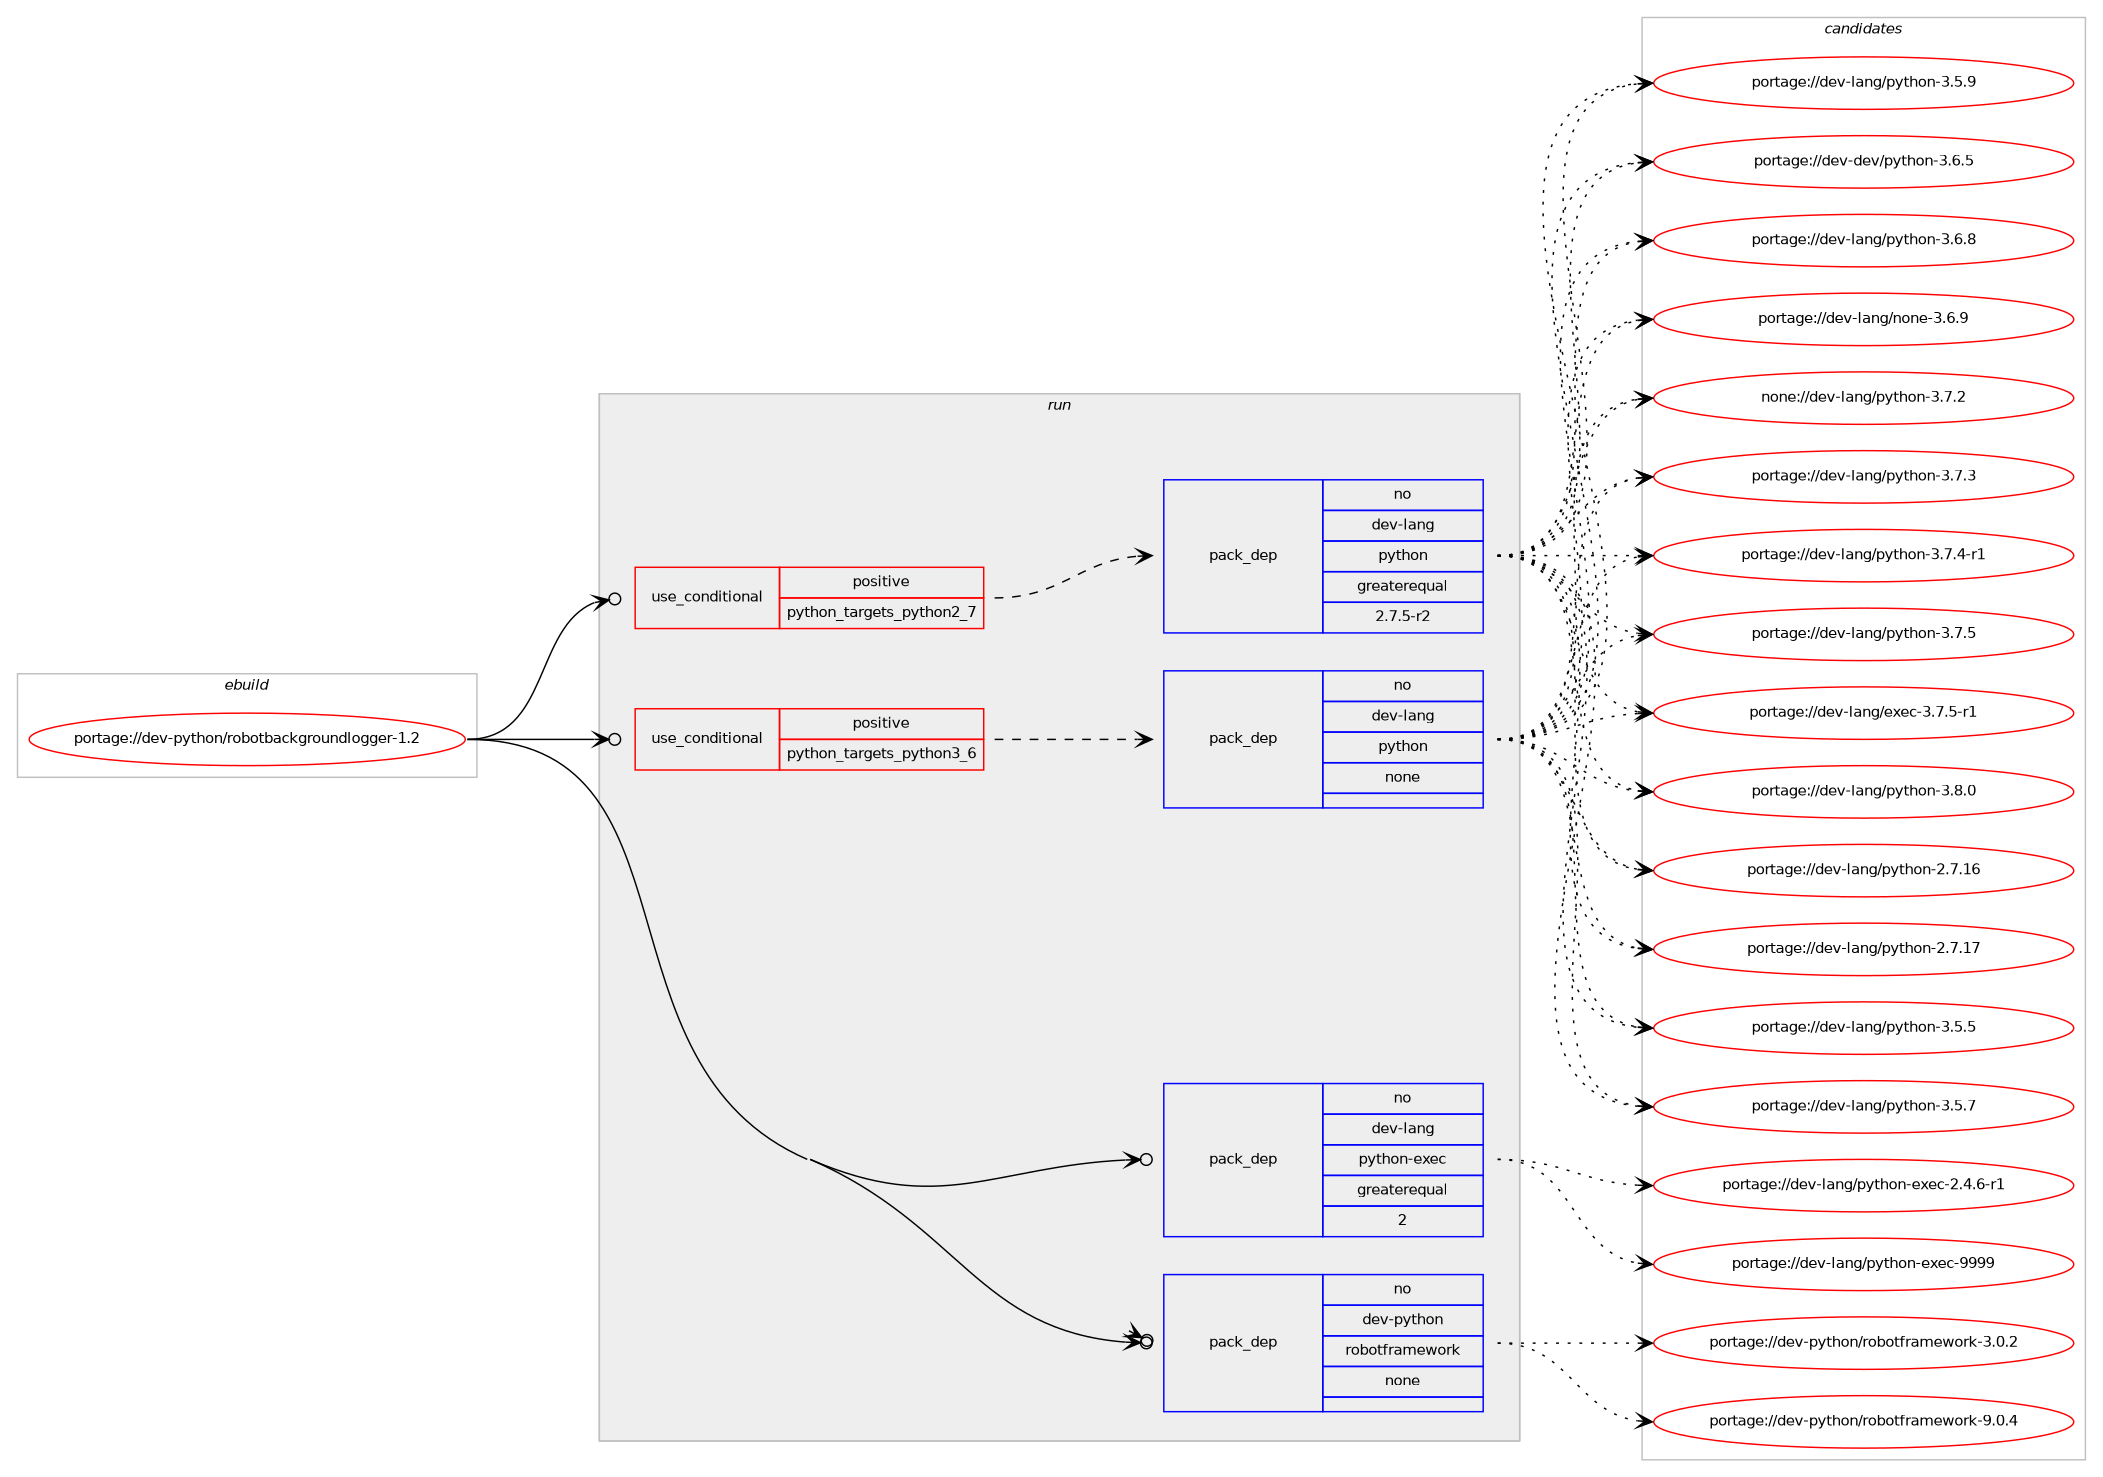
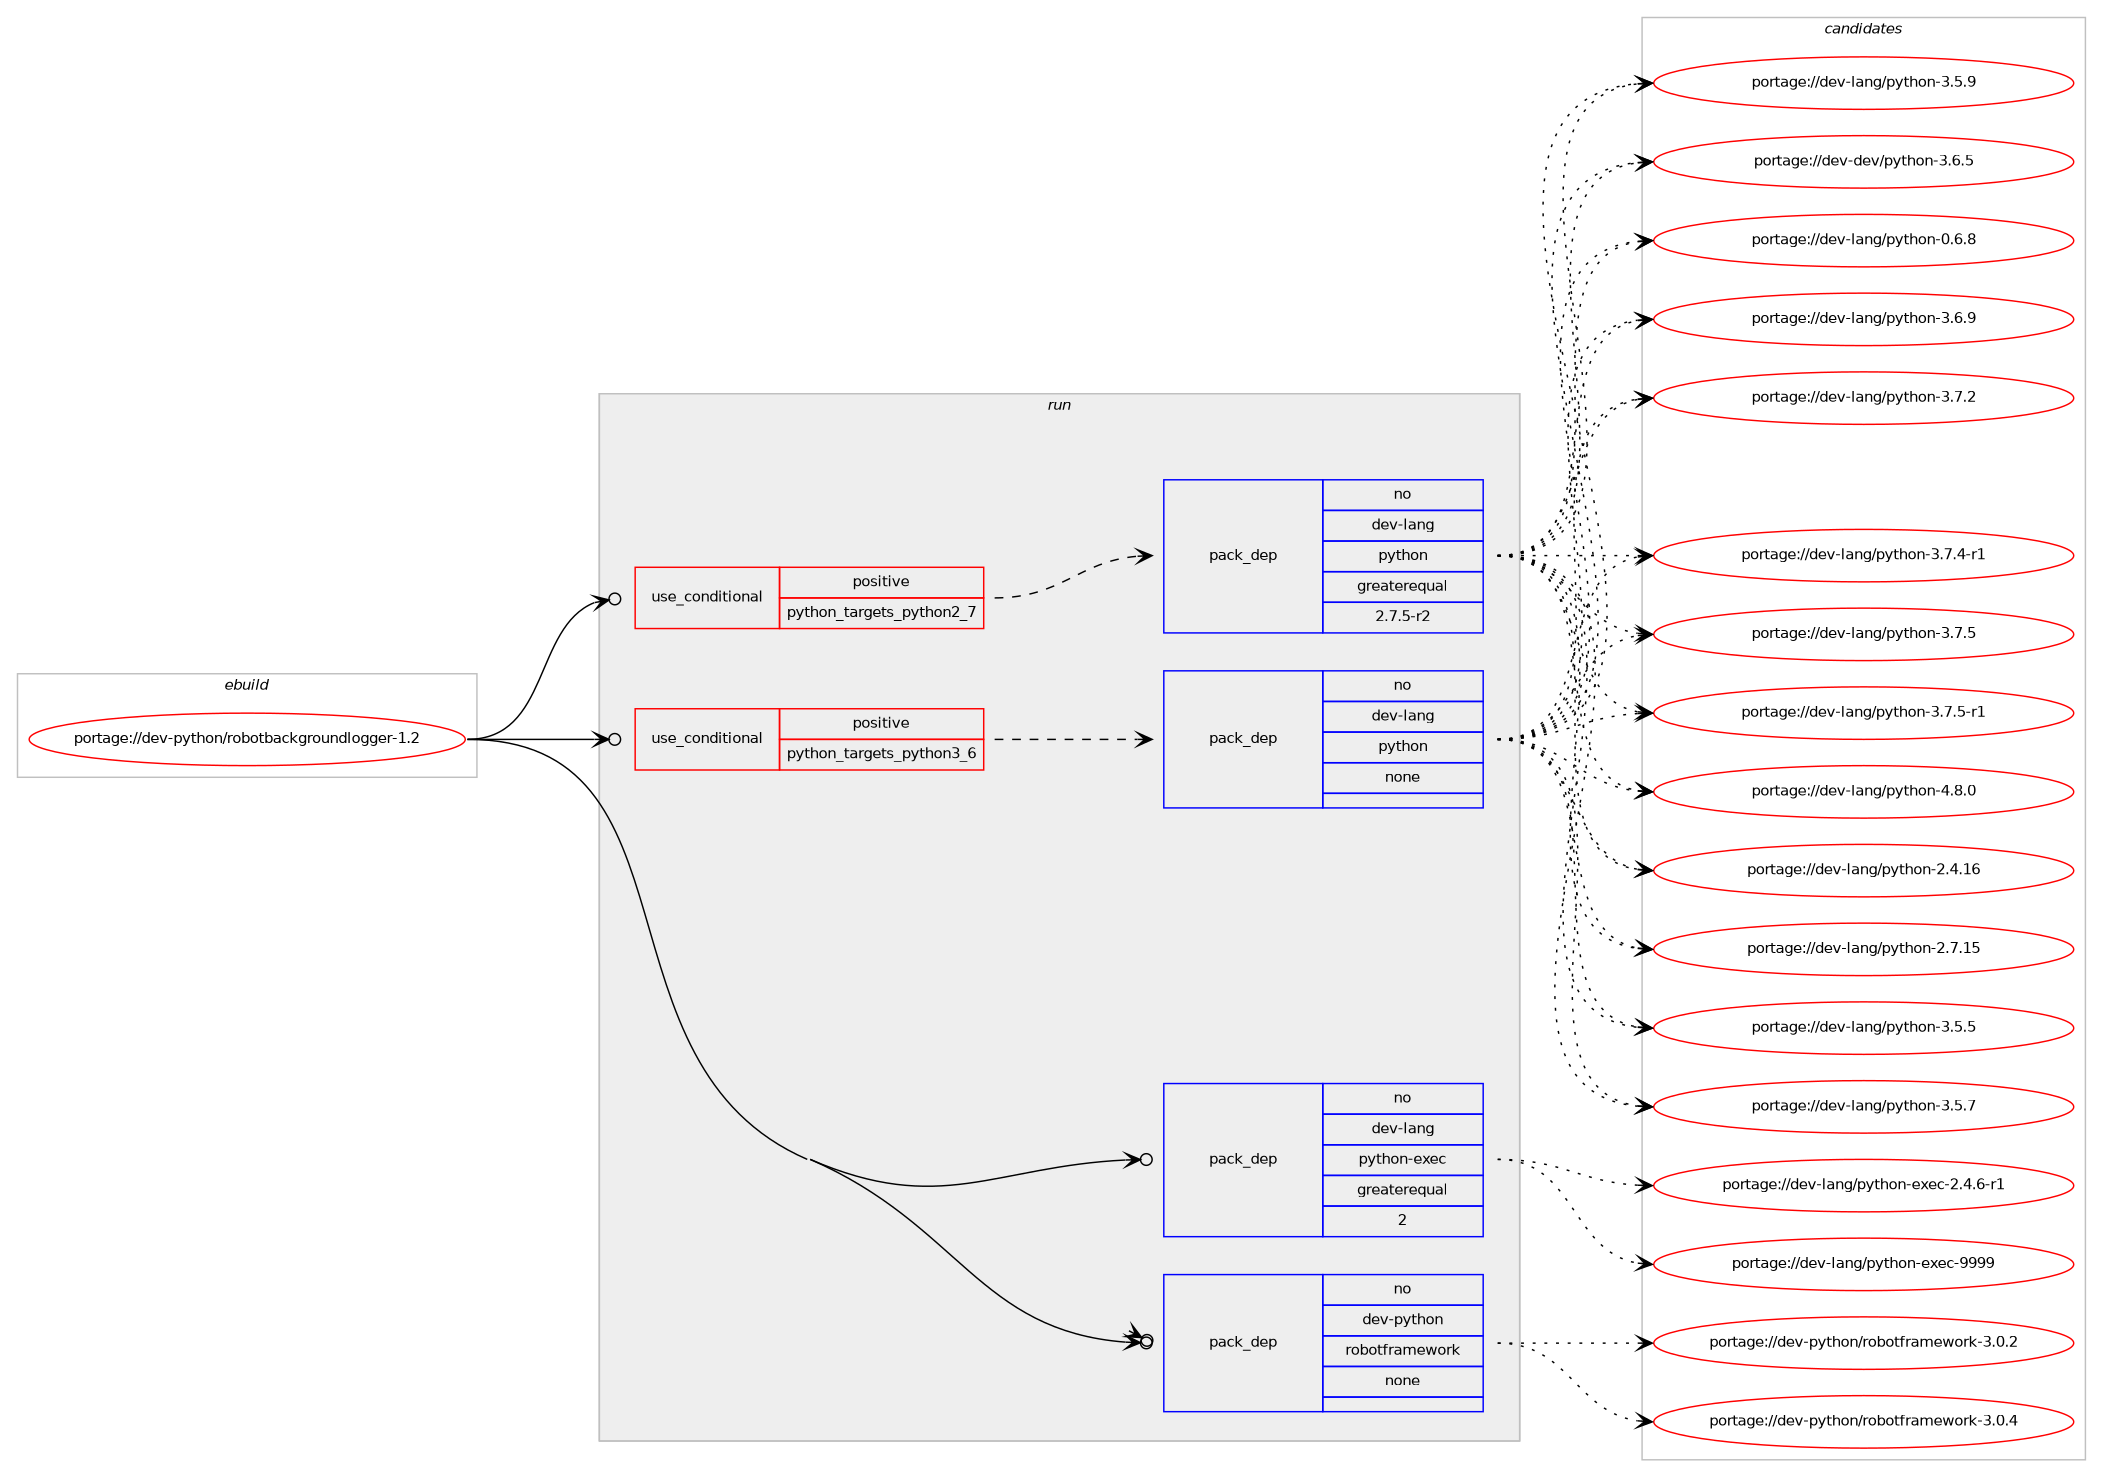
(1864, 241) -> (1864, 241)
(1864, 319) -> (1864, 319)
(1864, 398) -> (1864, 398)
(1864, 477) -> none
(1864, 713) -> (1864, 713)
(1864, 792) -> (1864, 792)
(1864, 871) -> (1864, 871)
(1864, 949) -> (1864, 949)
(1864, 1422) -> (1864, 1422)
